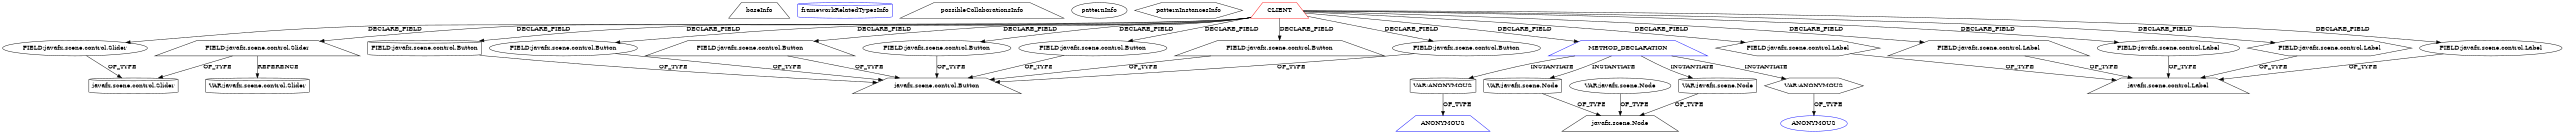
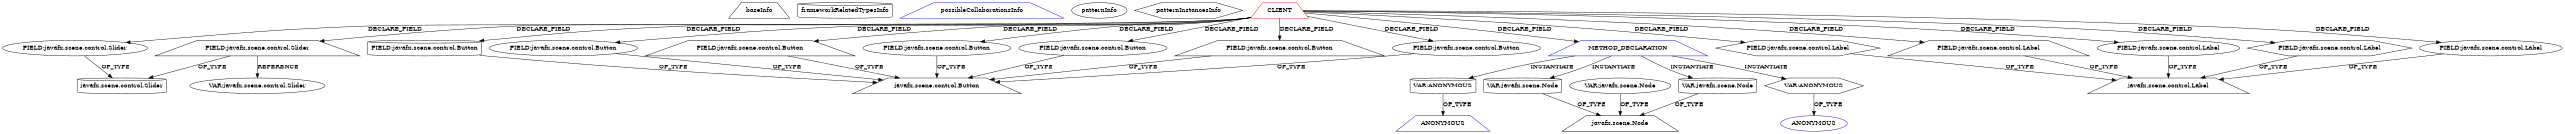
(845, 10) -> (845, 10)
(982, 10) -> (982, 10)
(257, 86) -> (257, 86)
